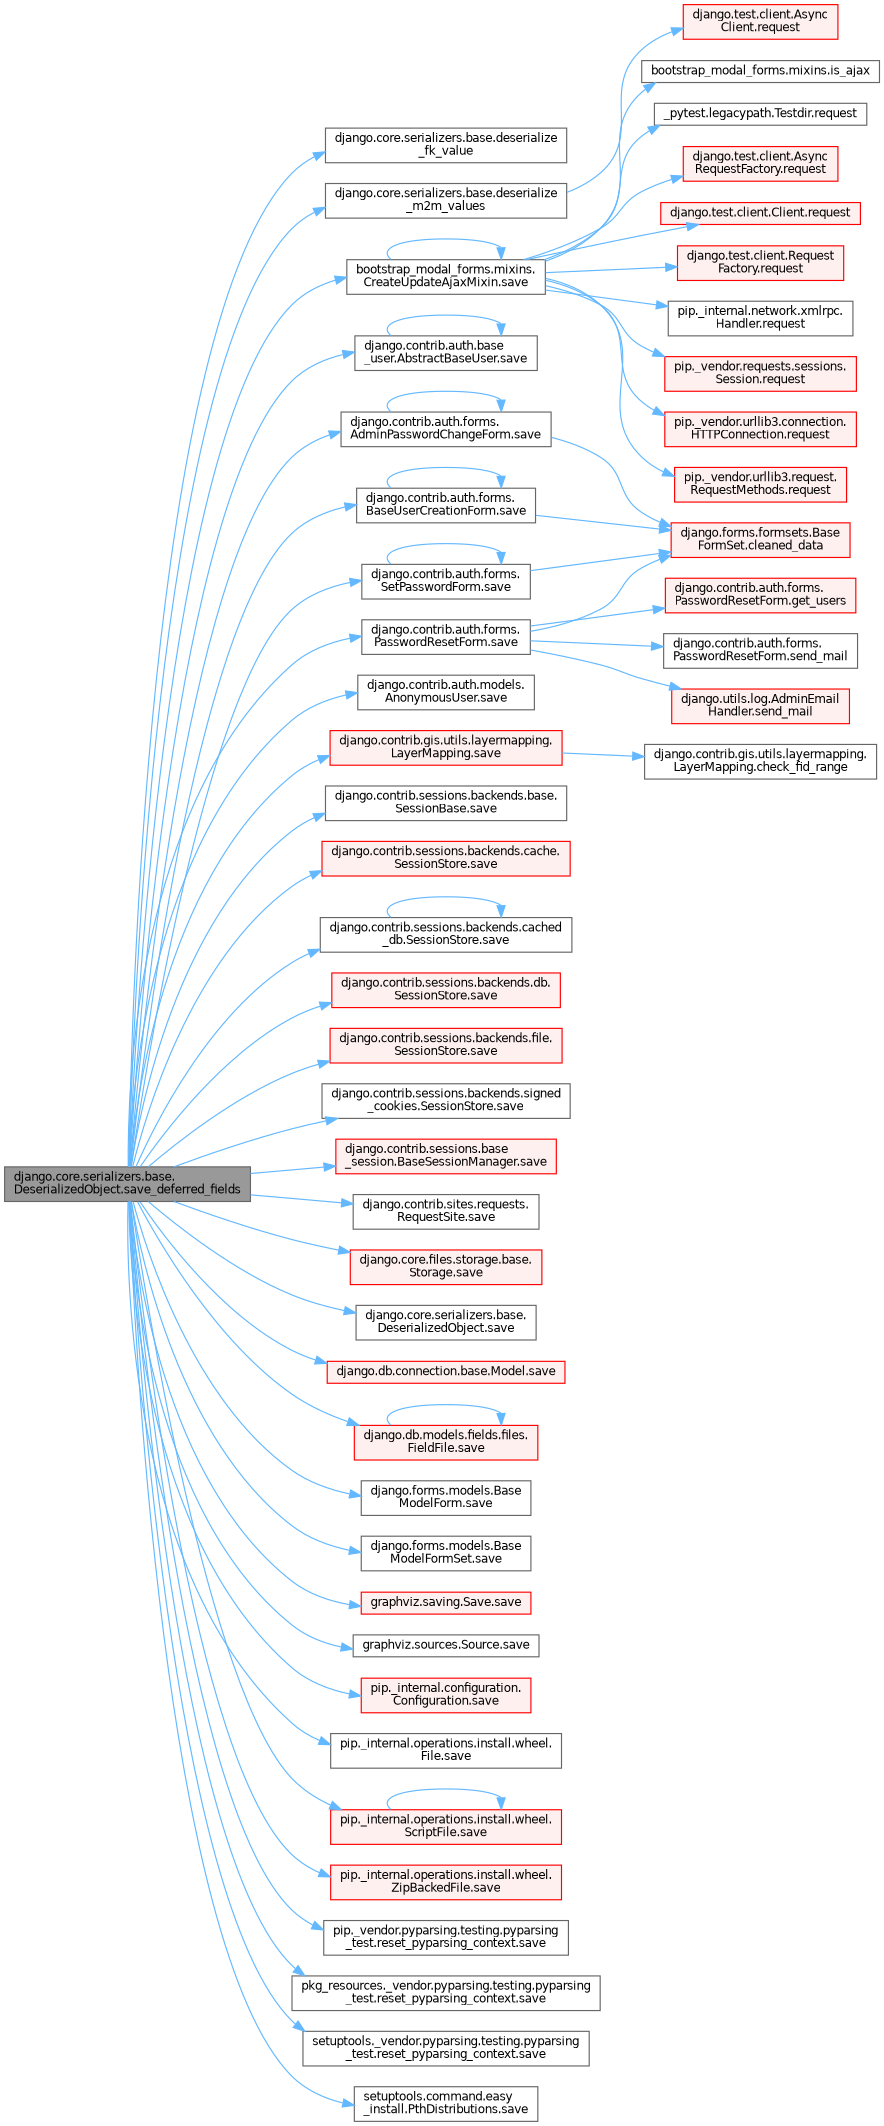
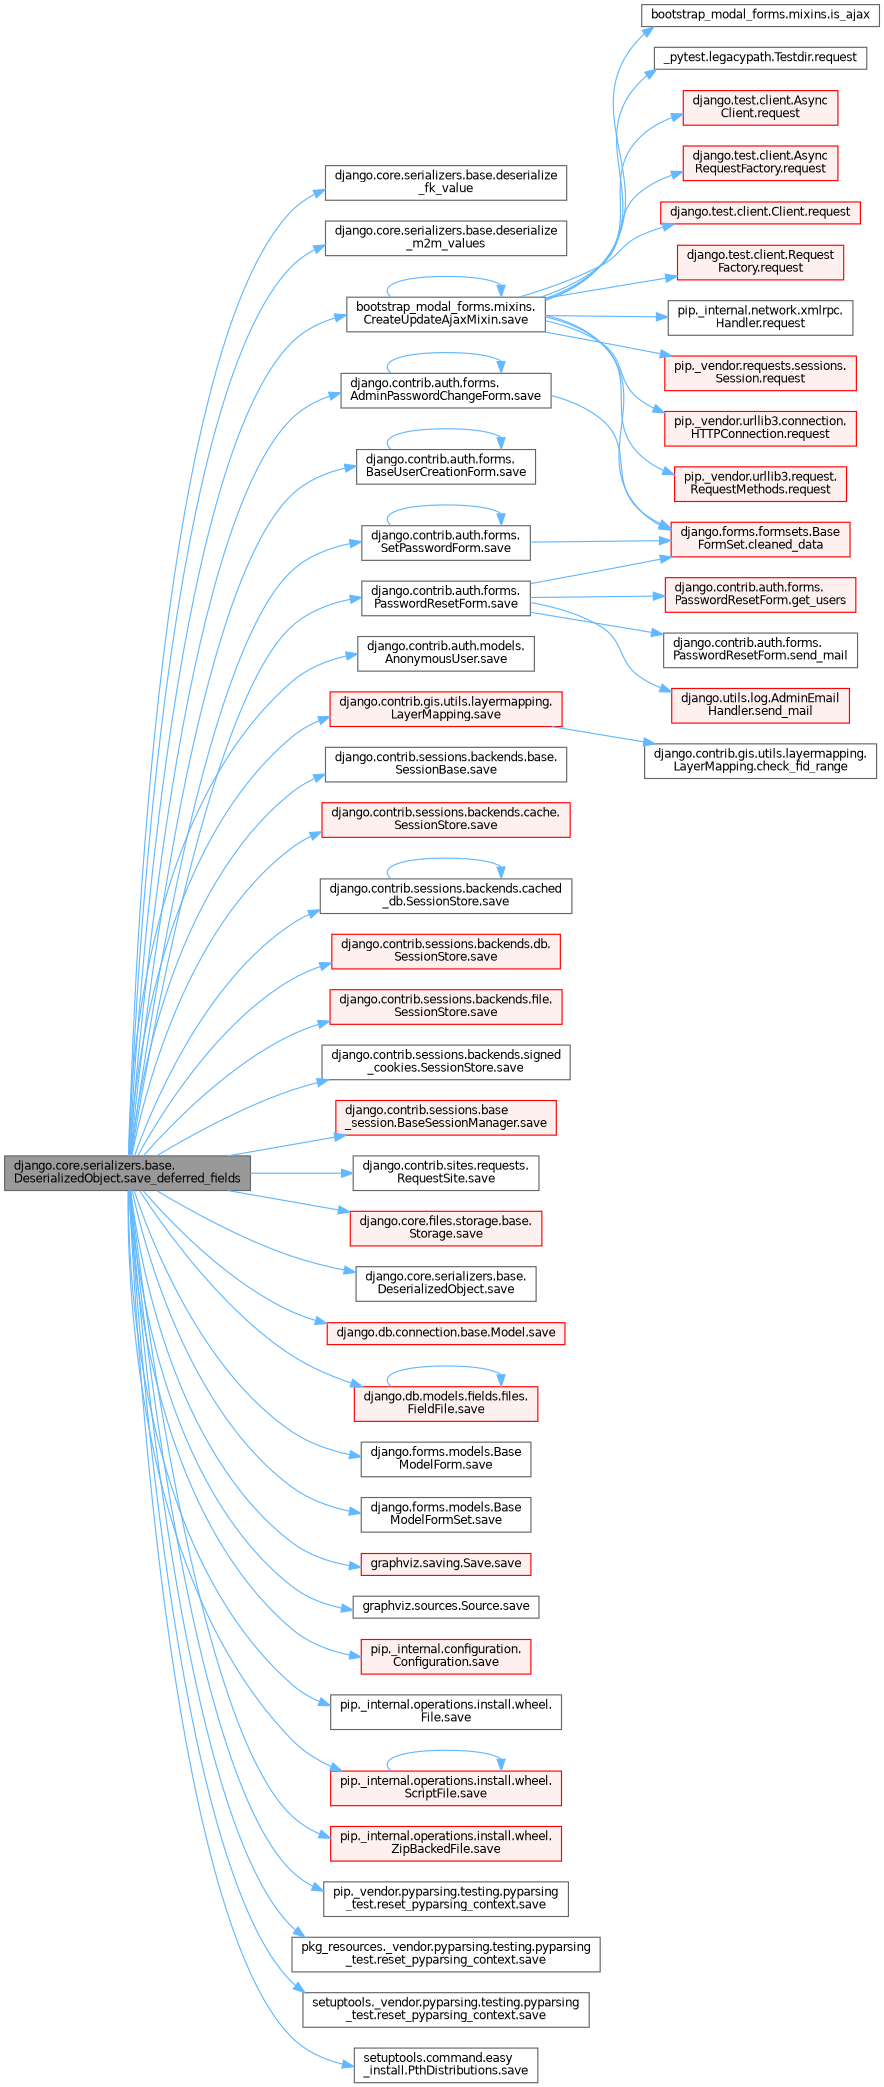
(621, 103) -> (620, 215)
(446, 353) -> none
(598, 522) -> (623, 407)
